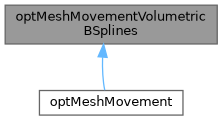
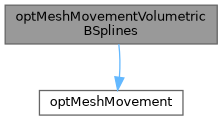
(103, 74) -> (120, 61)
